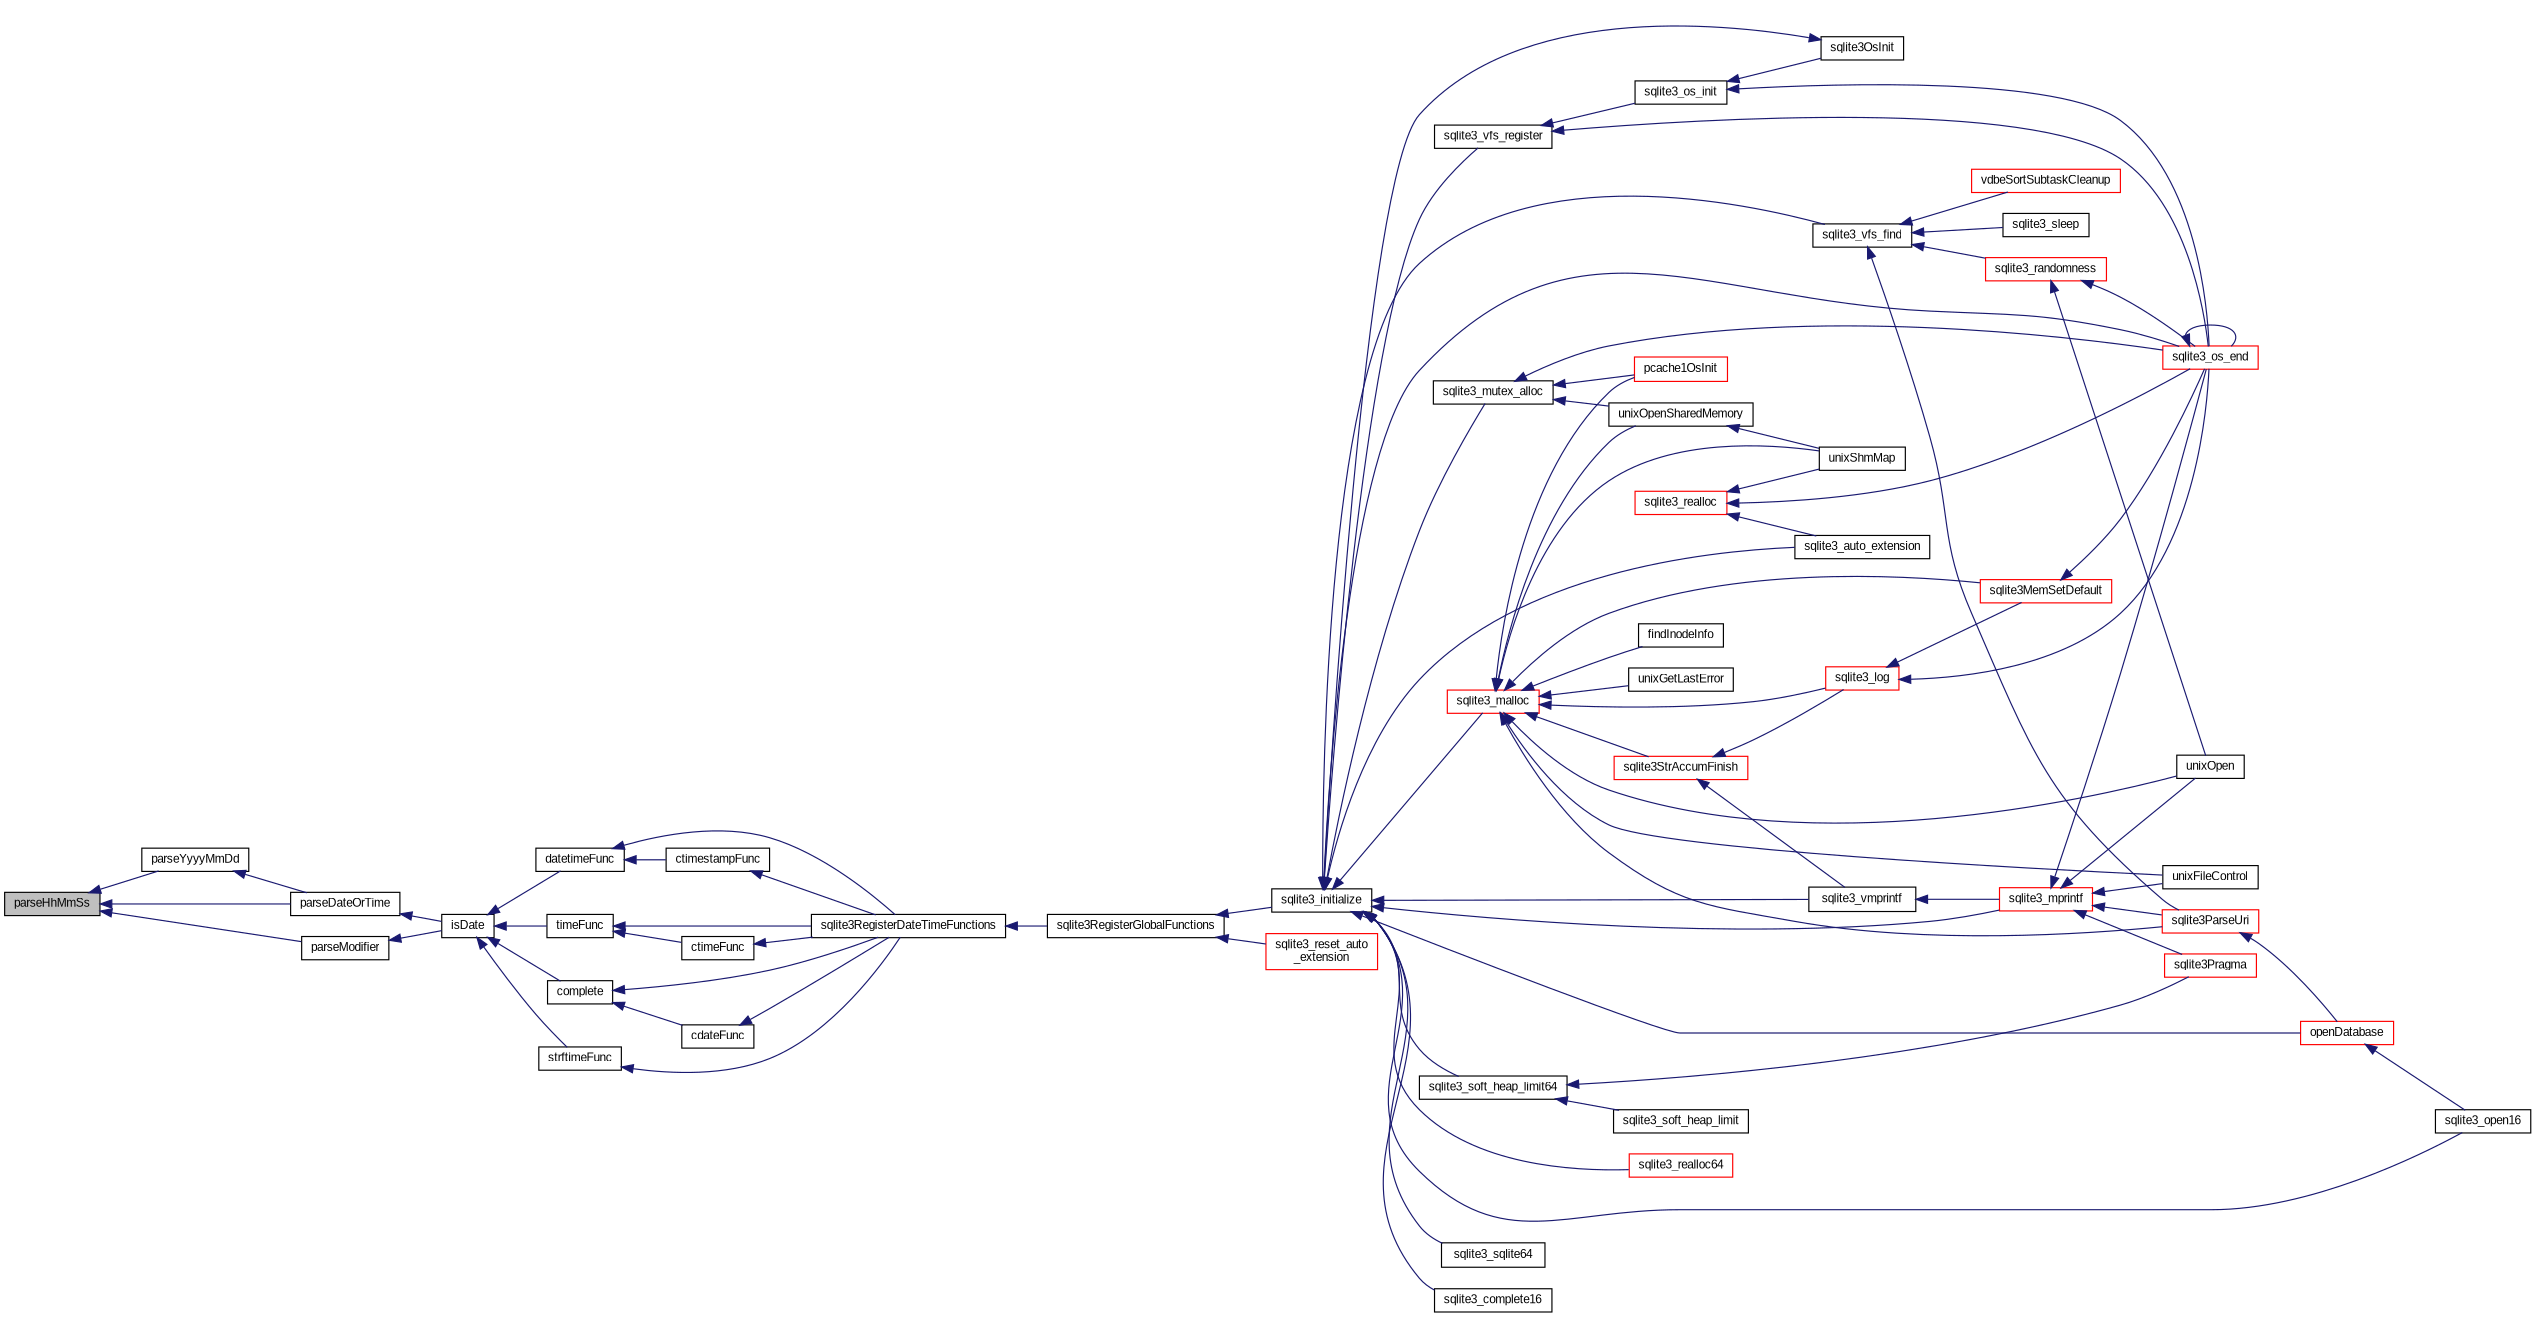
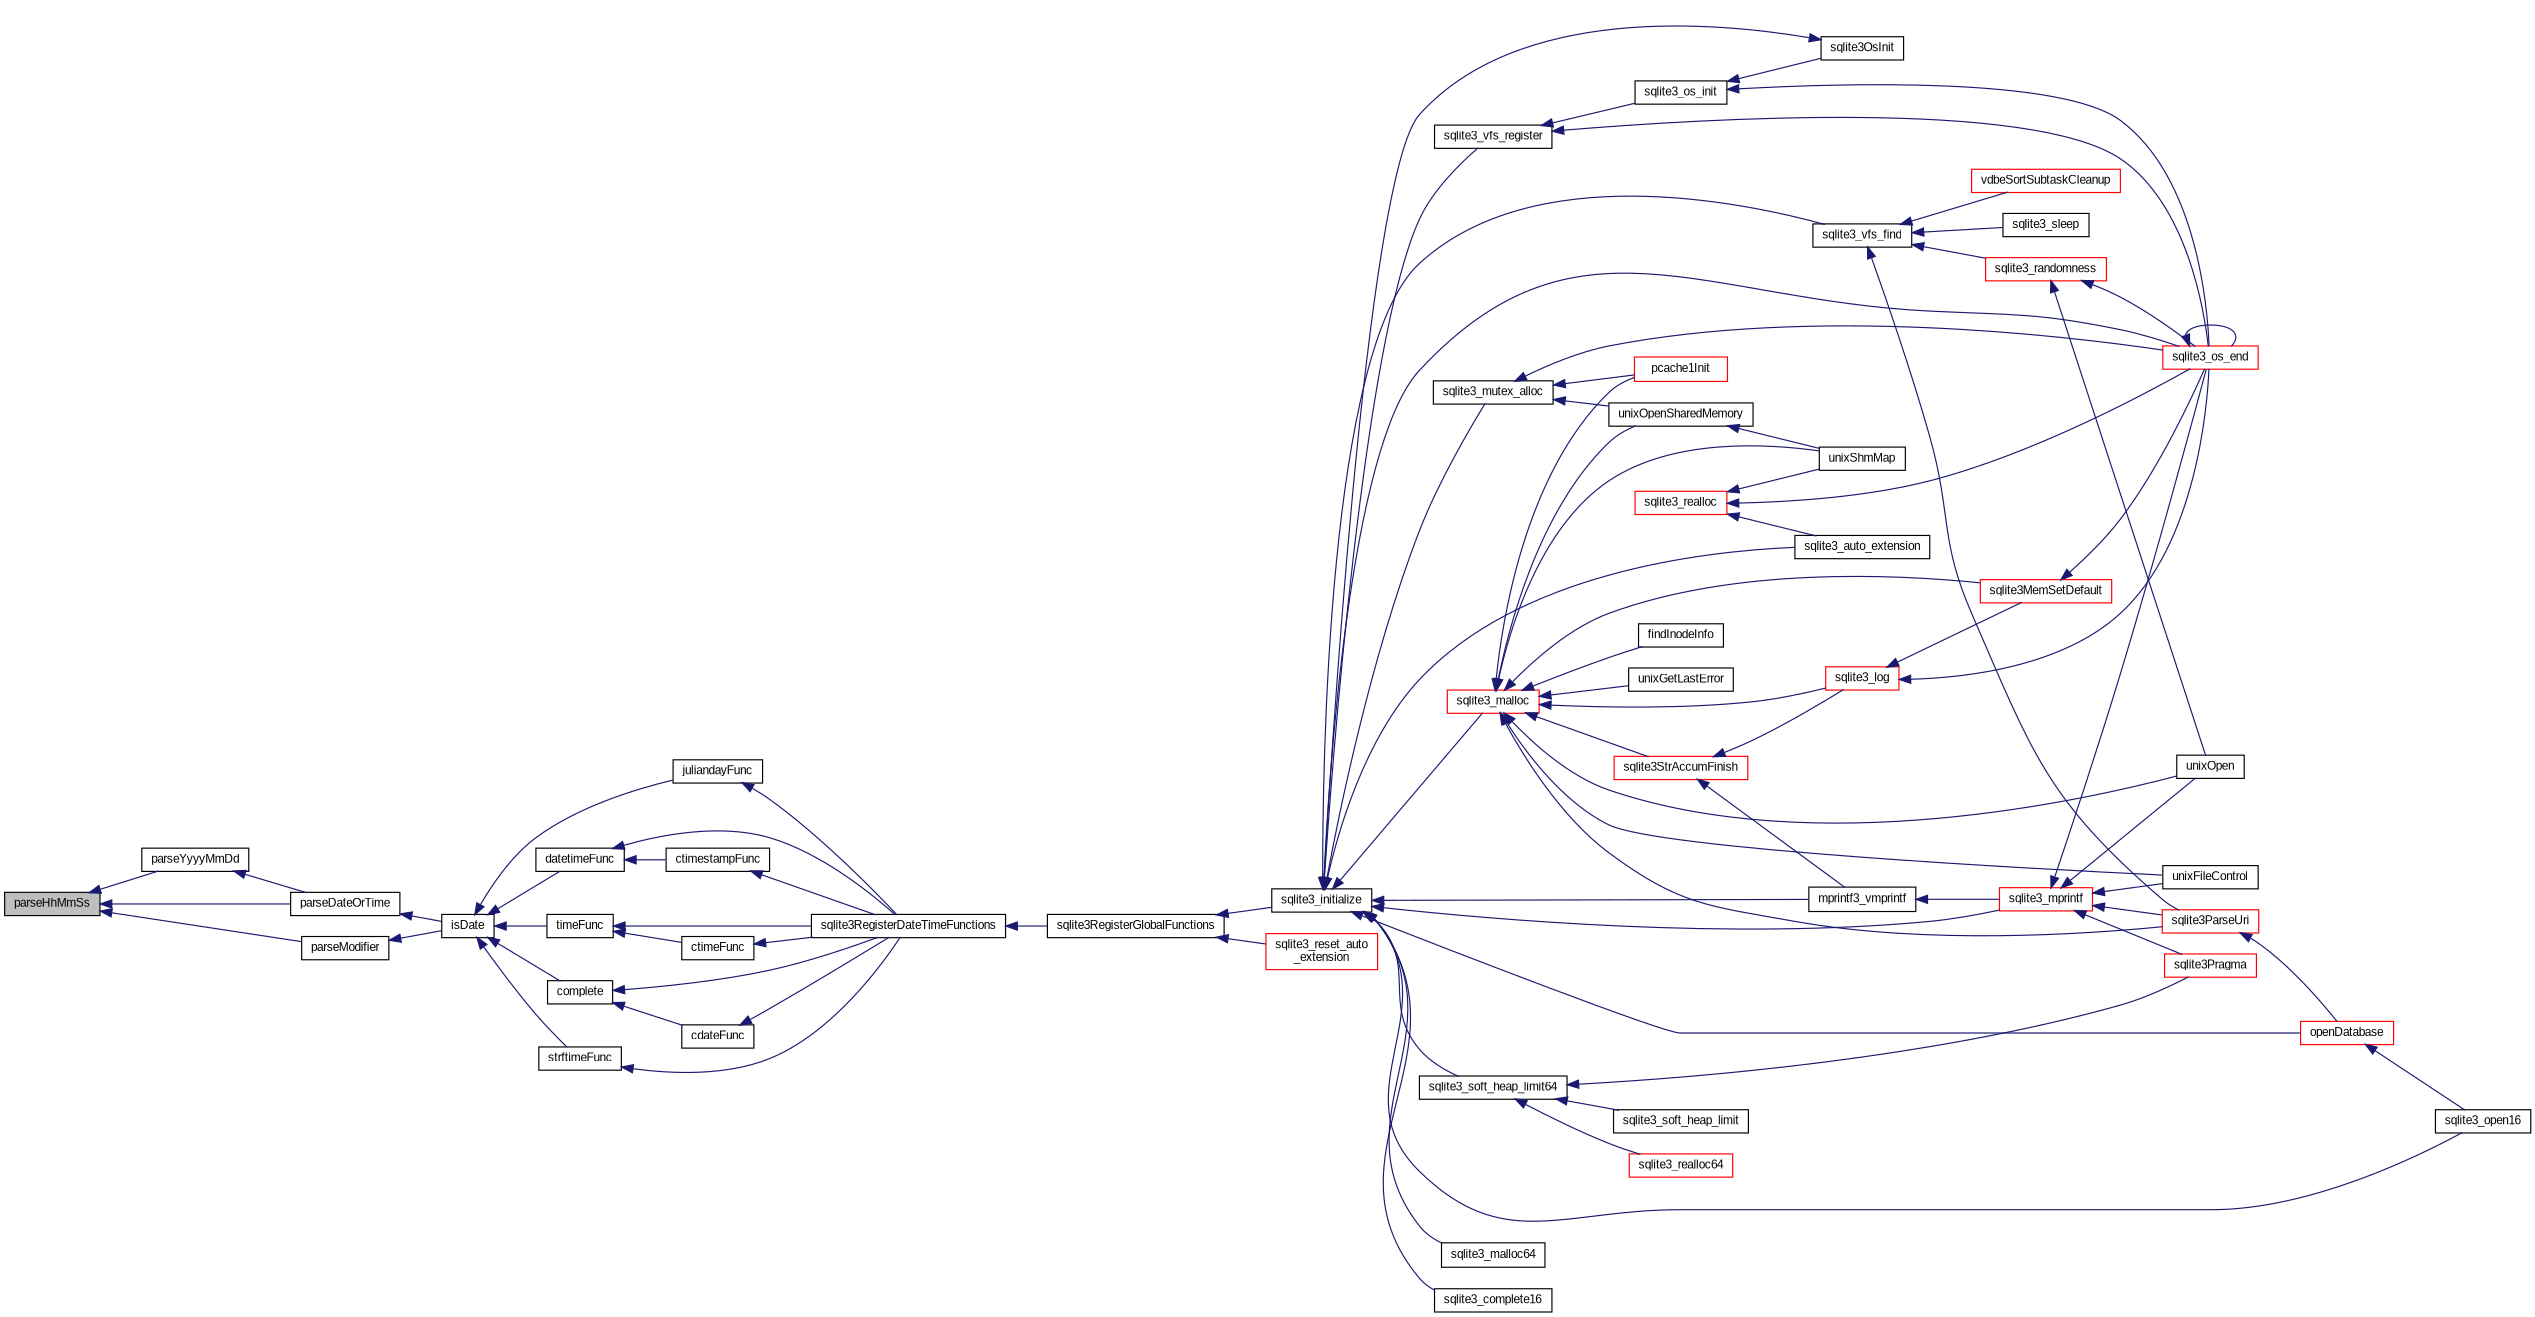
(1681, 369) -> (1681, 369)
none -> (718, 771)
(1862, 899) -> (1862, 899)
(1426, 1115) -> (1582, 1132)
(1493, 1255) -> (1493, 1255)
